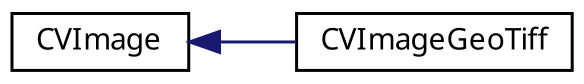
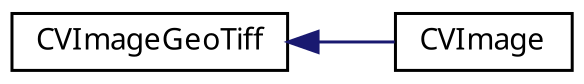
(258, 42) -> (357, 42)
